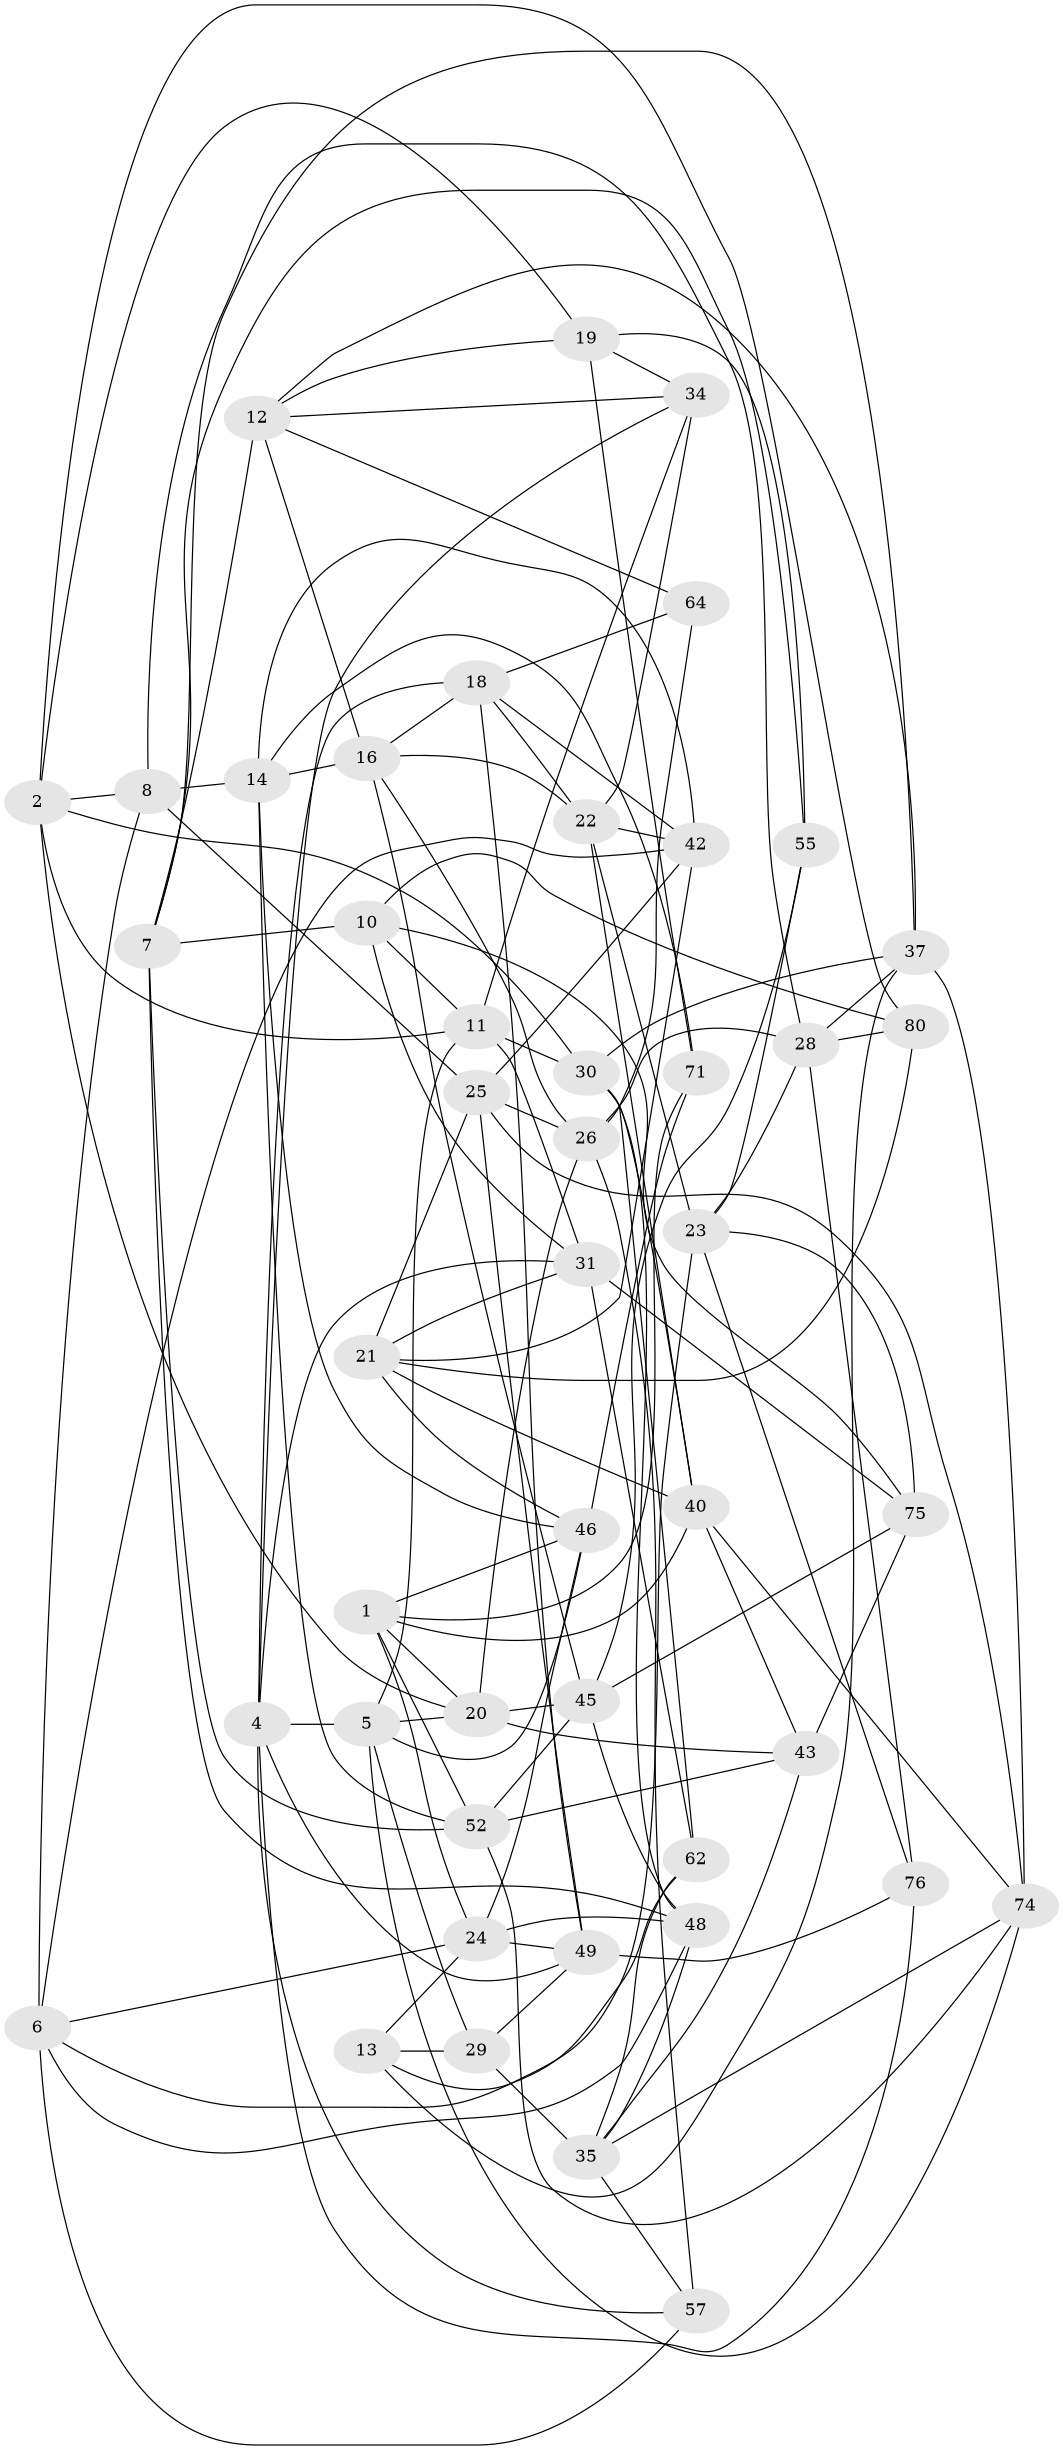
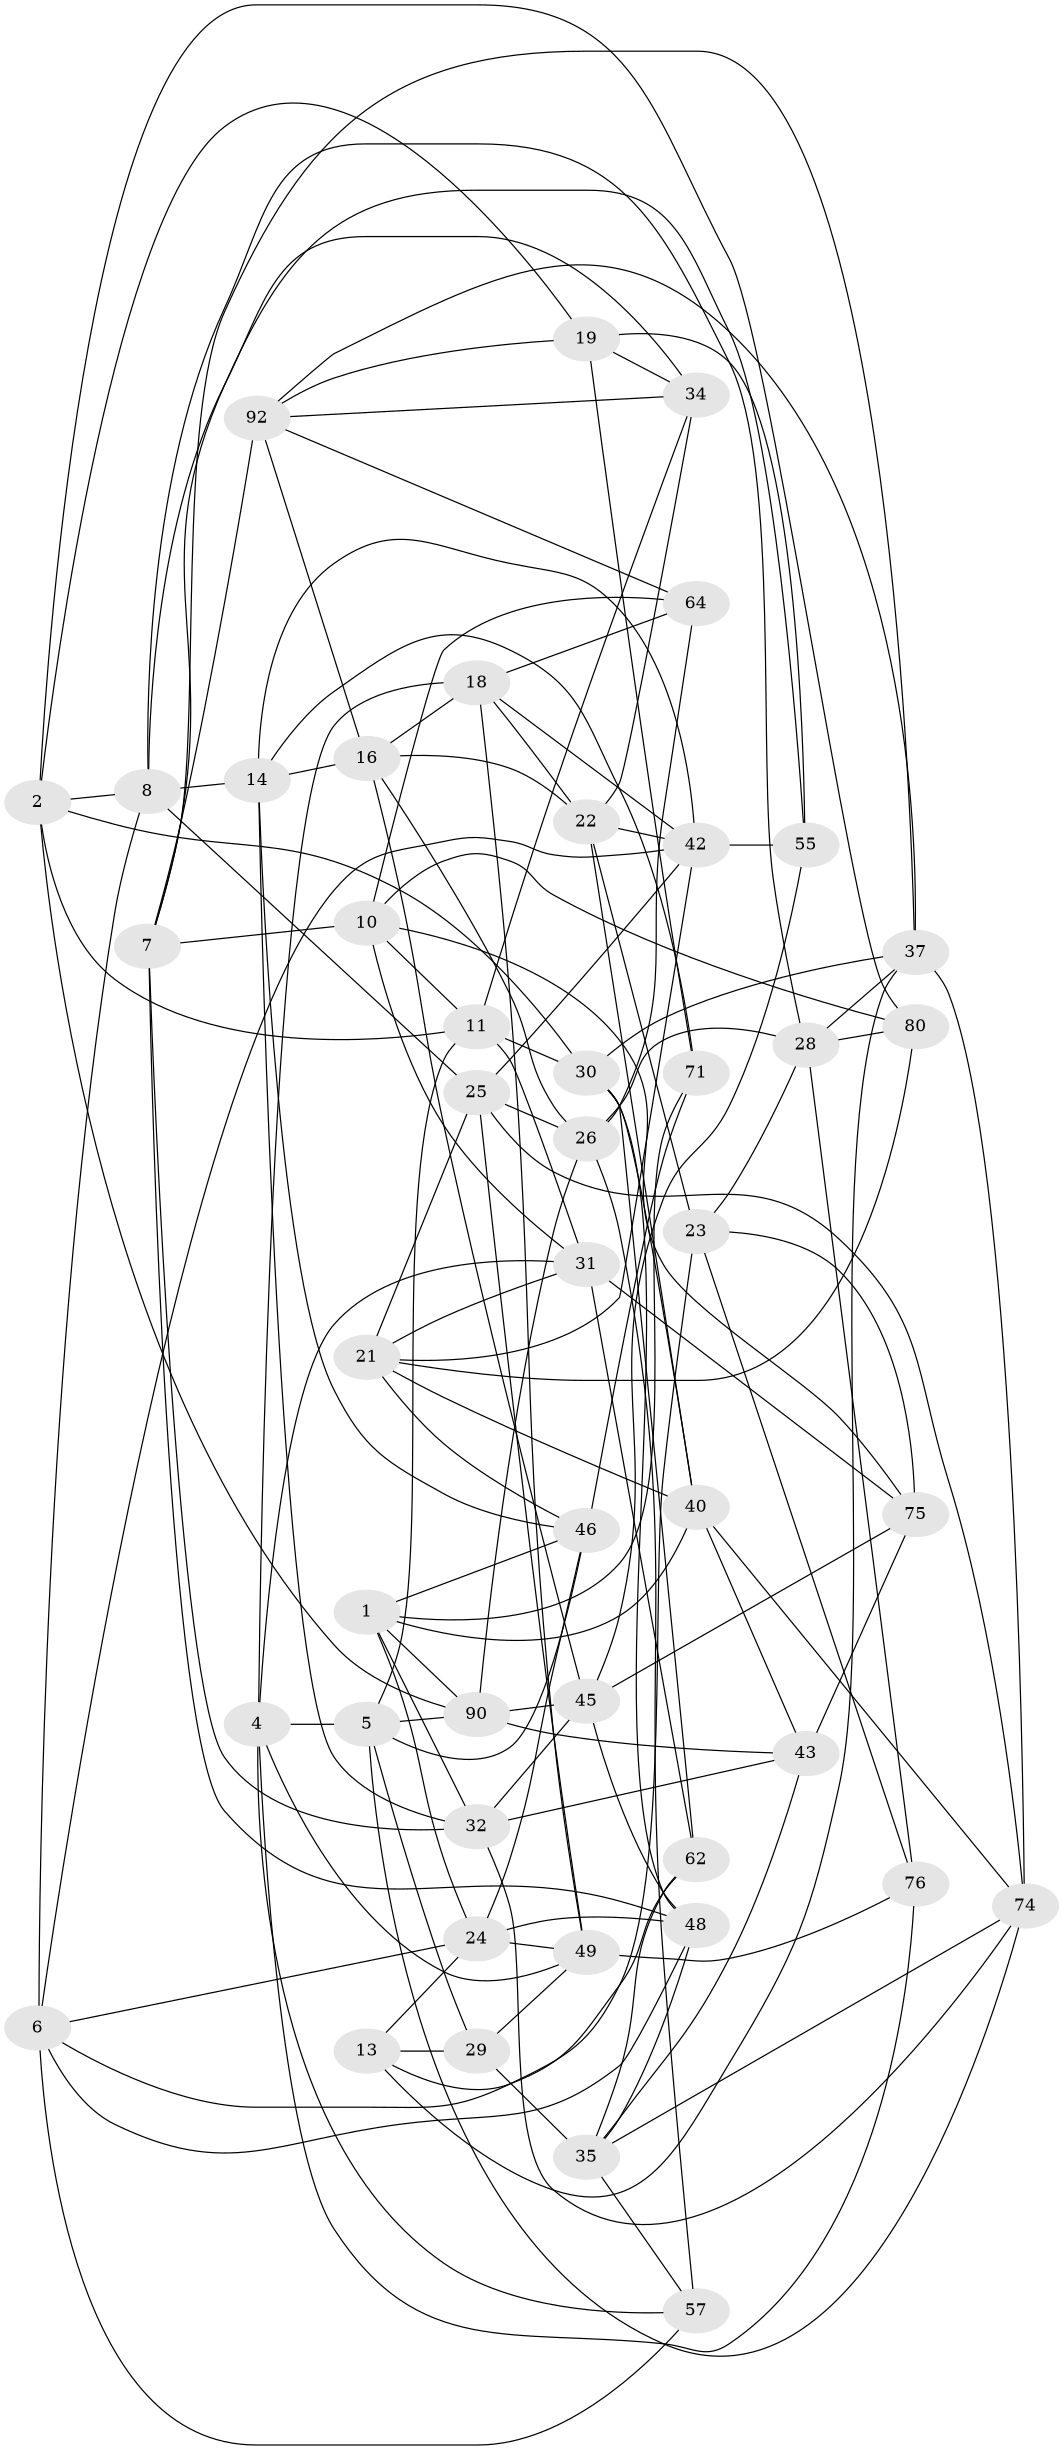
(257, 418) -> (257, 418)
none -> (438, 663)
(327, 720) -> (340, 239)
(766, 1043) -> (751, 845)
(477, 1715) -> (477, 1715)
(477, 1827) -> (477, 1827)
